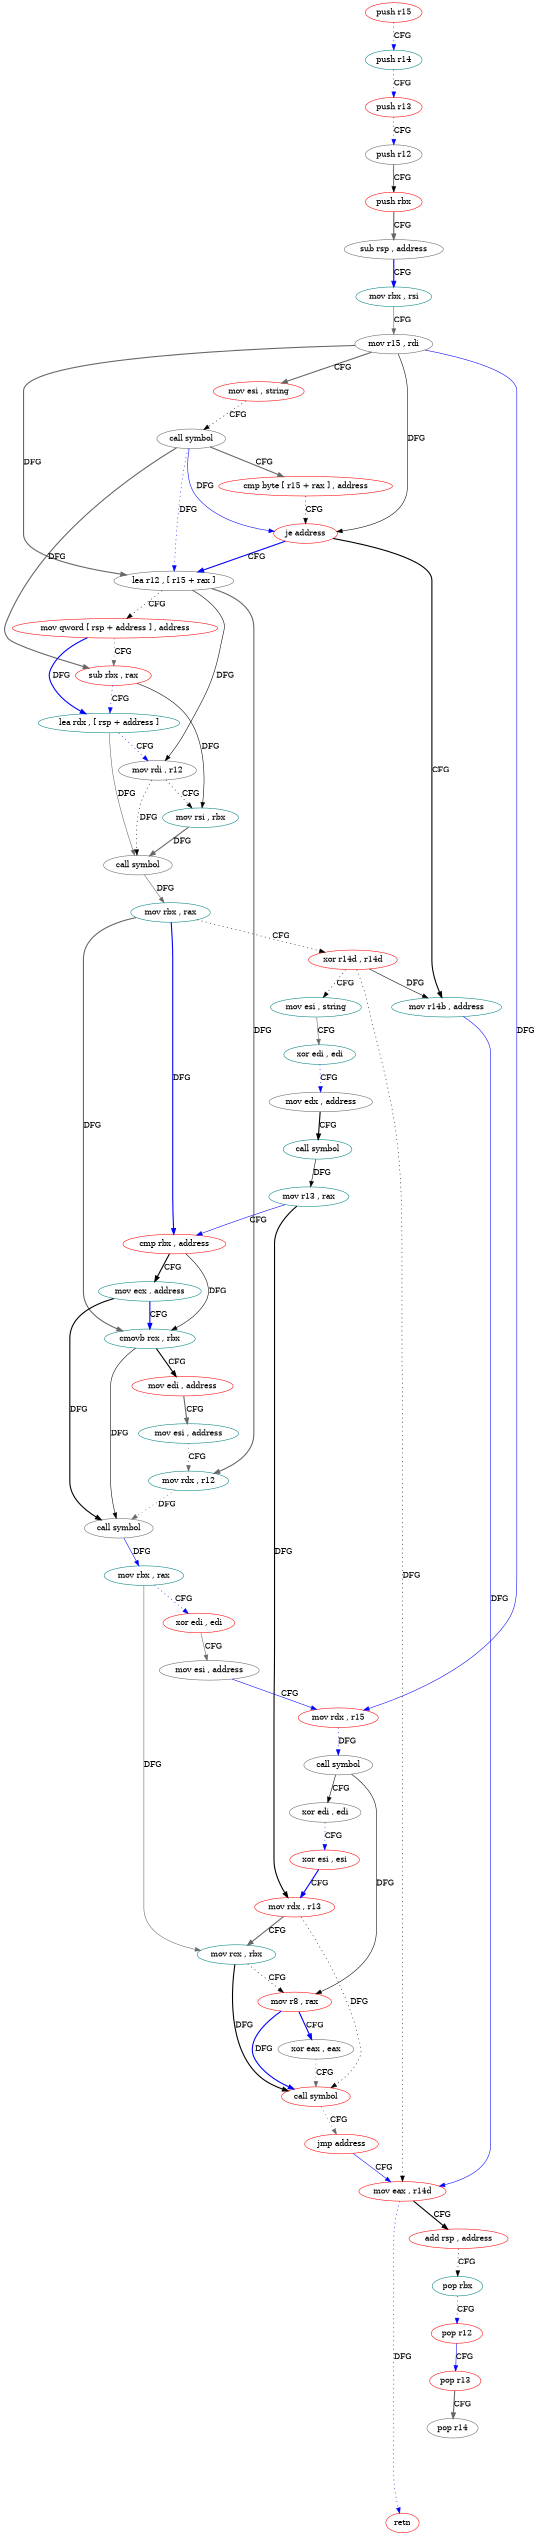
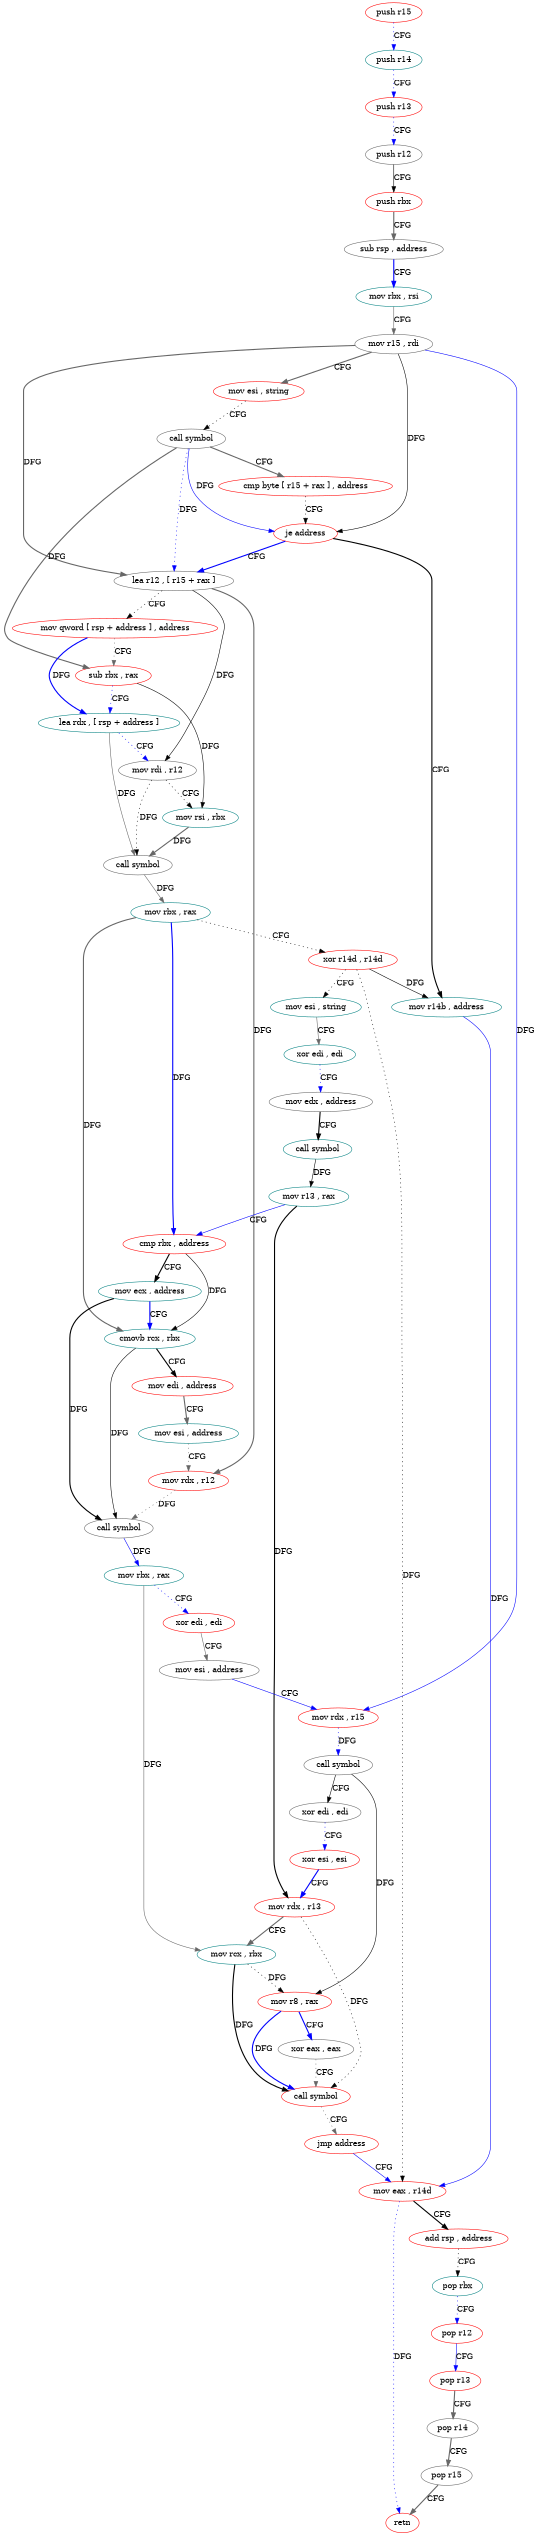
(189, 1481) -> (189, 1481)
(277, 1978) -> (277, 1978)
none -> (447, 2476)
